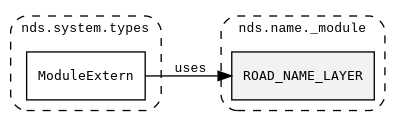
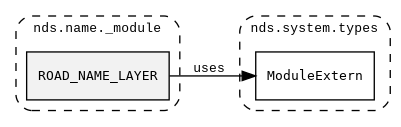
(182, 76) -> (206, 76)
